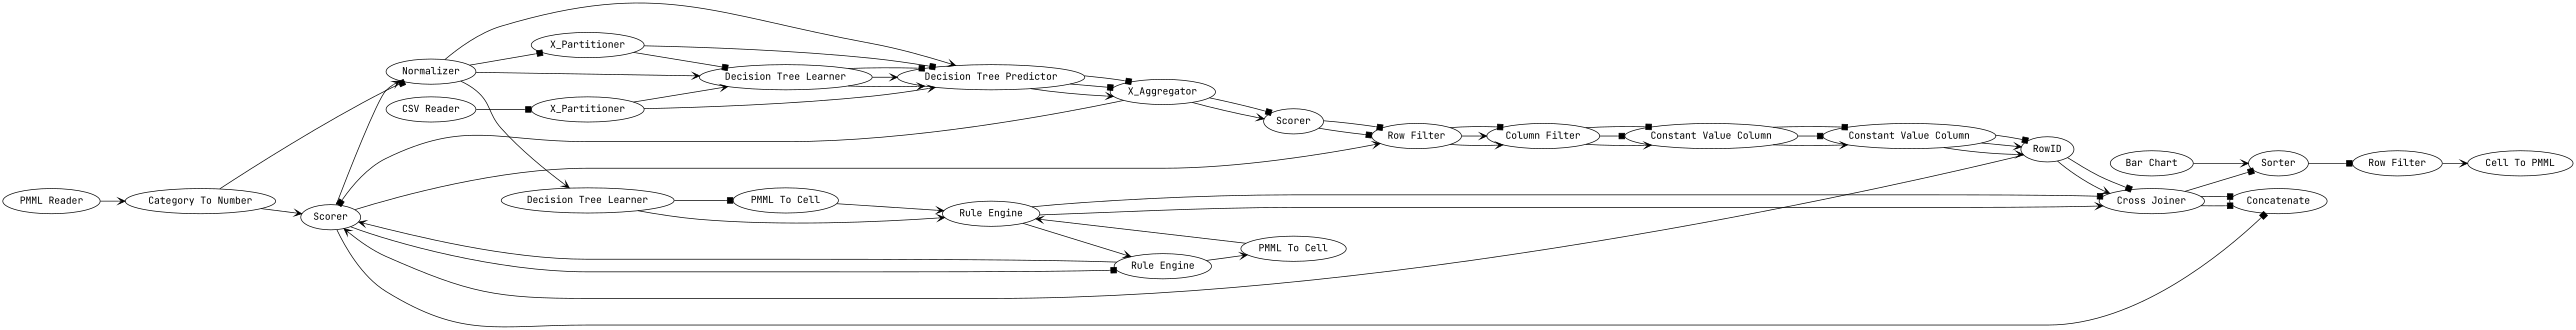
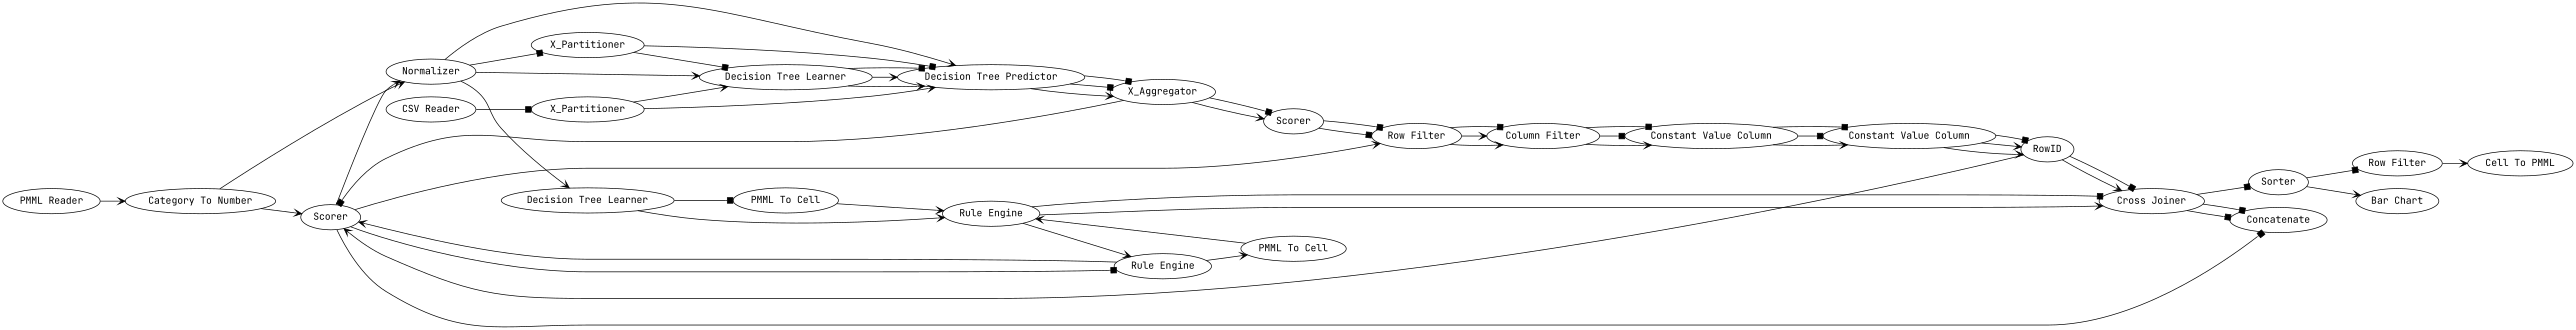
(307, 134) -> (307, 134)
(2217, 163) -> (2330, 190)
